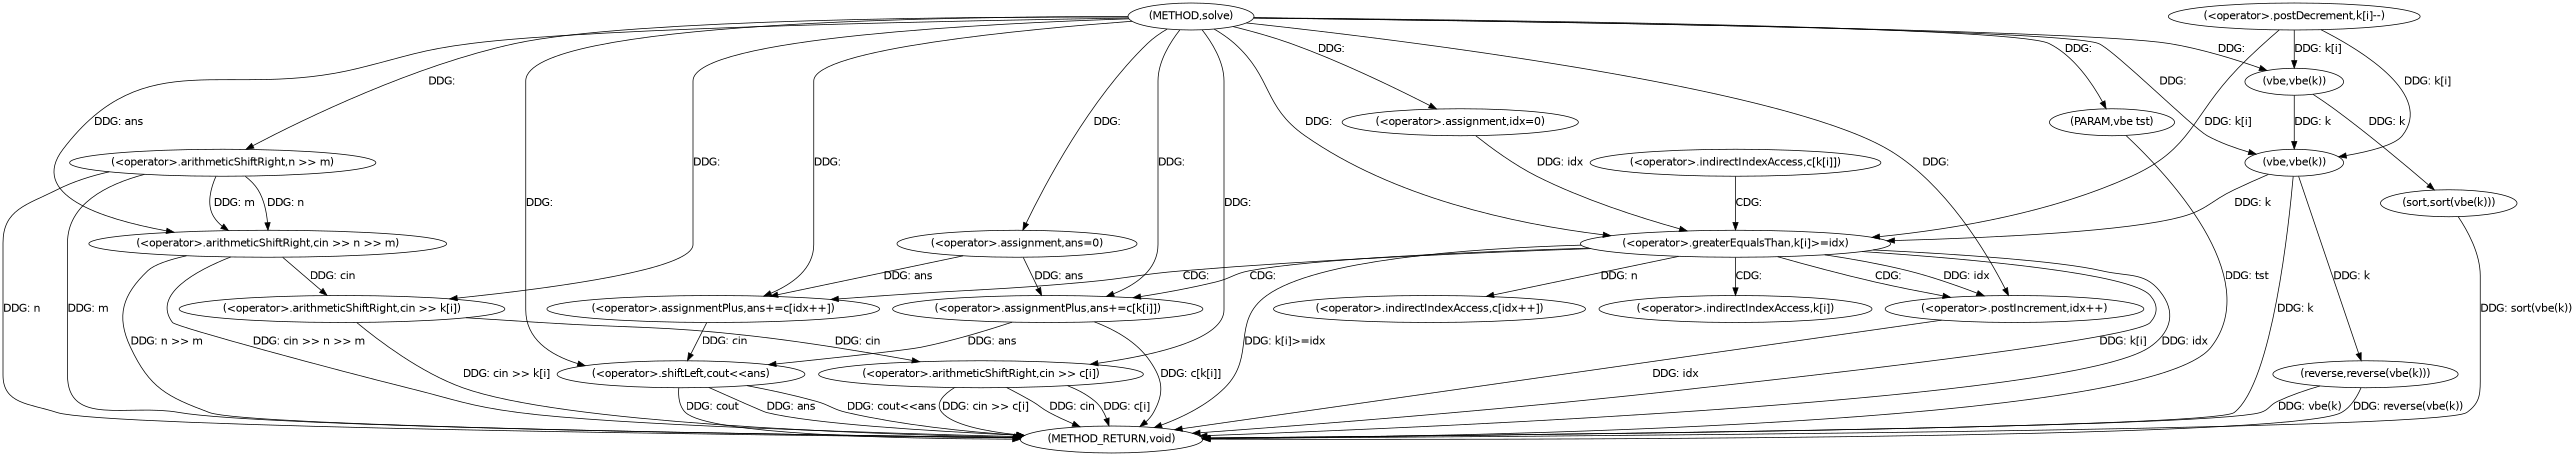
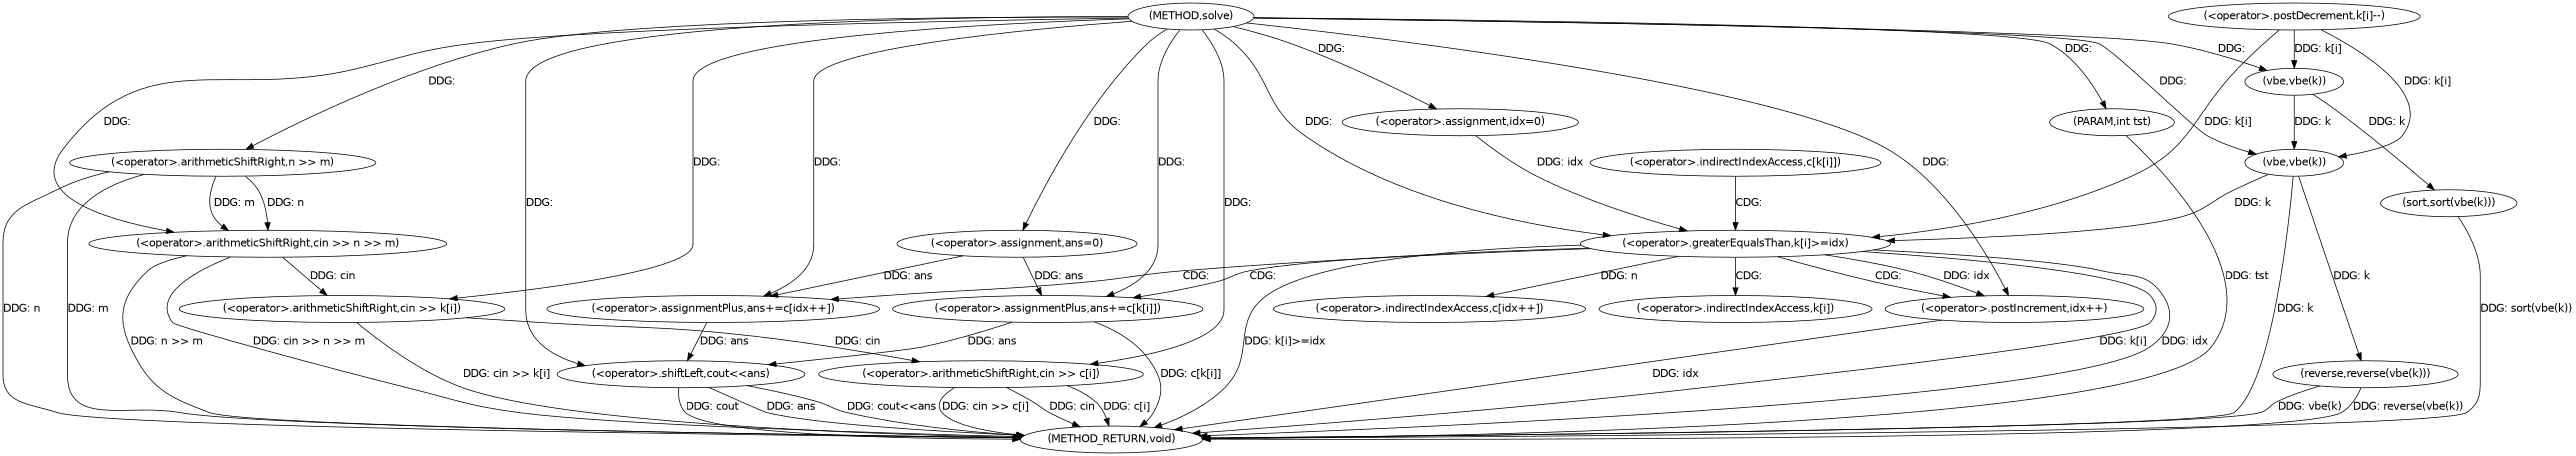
(119, 122) -> (119, 122)
(2112, 122) -> (2112, 122)
(724, 342) -> (724, 342)
